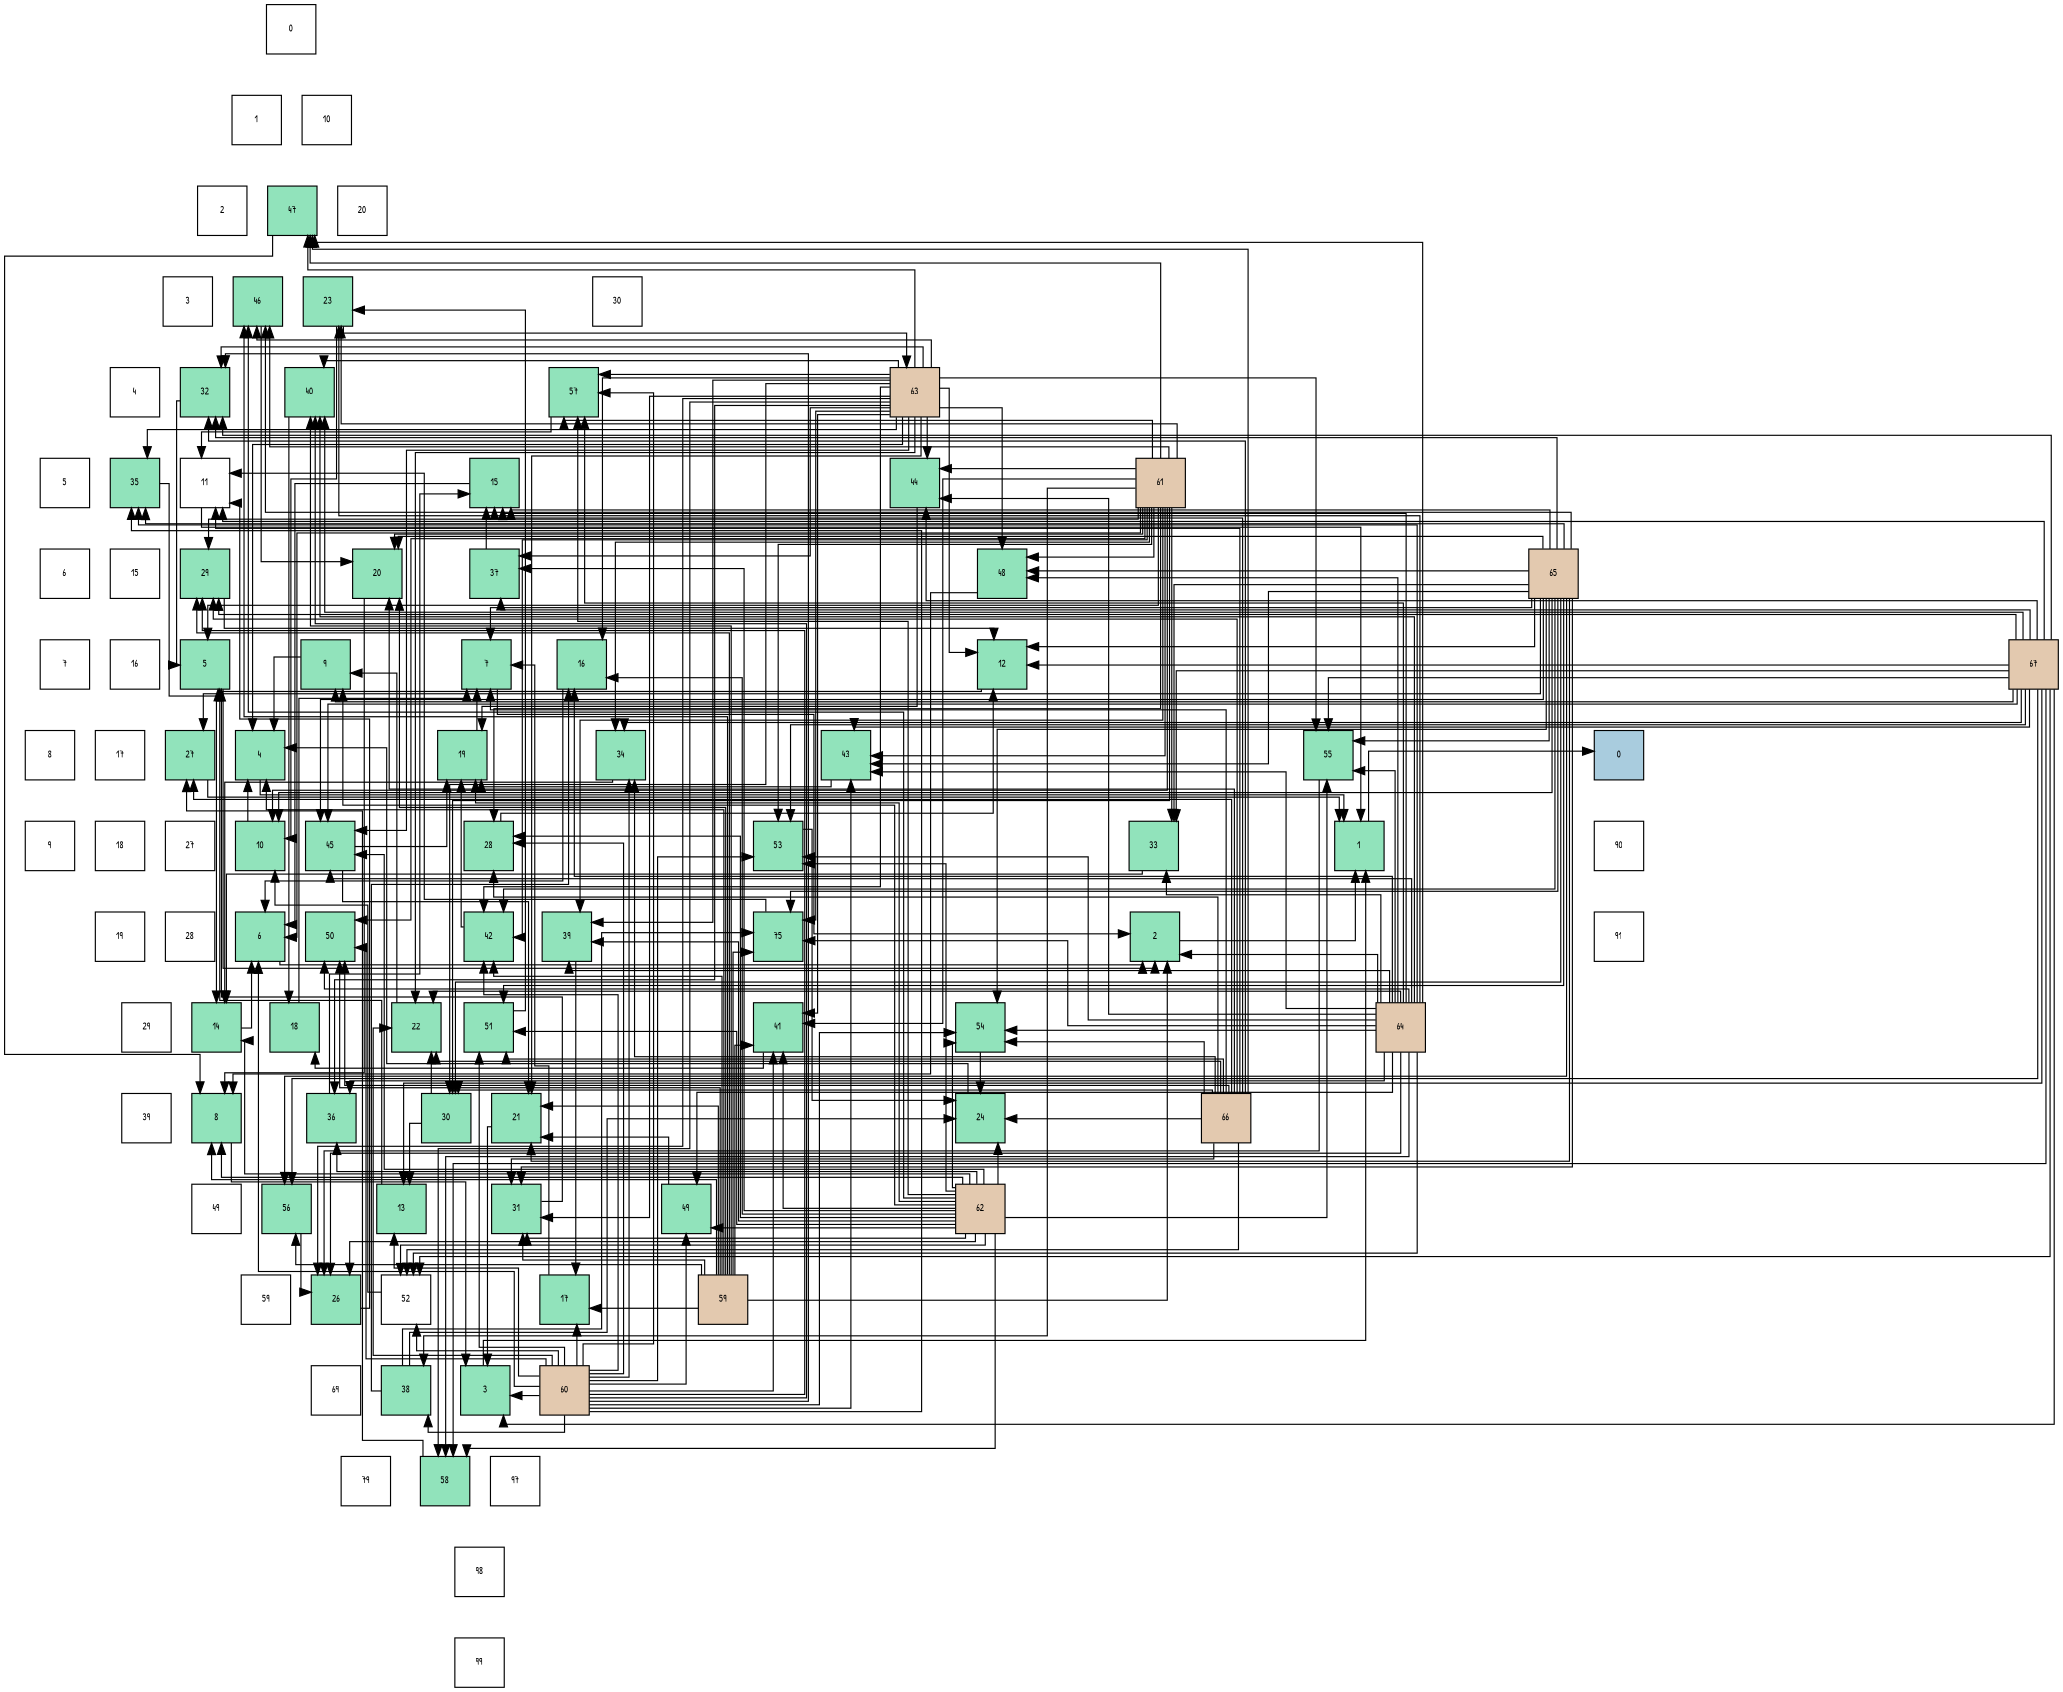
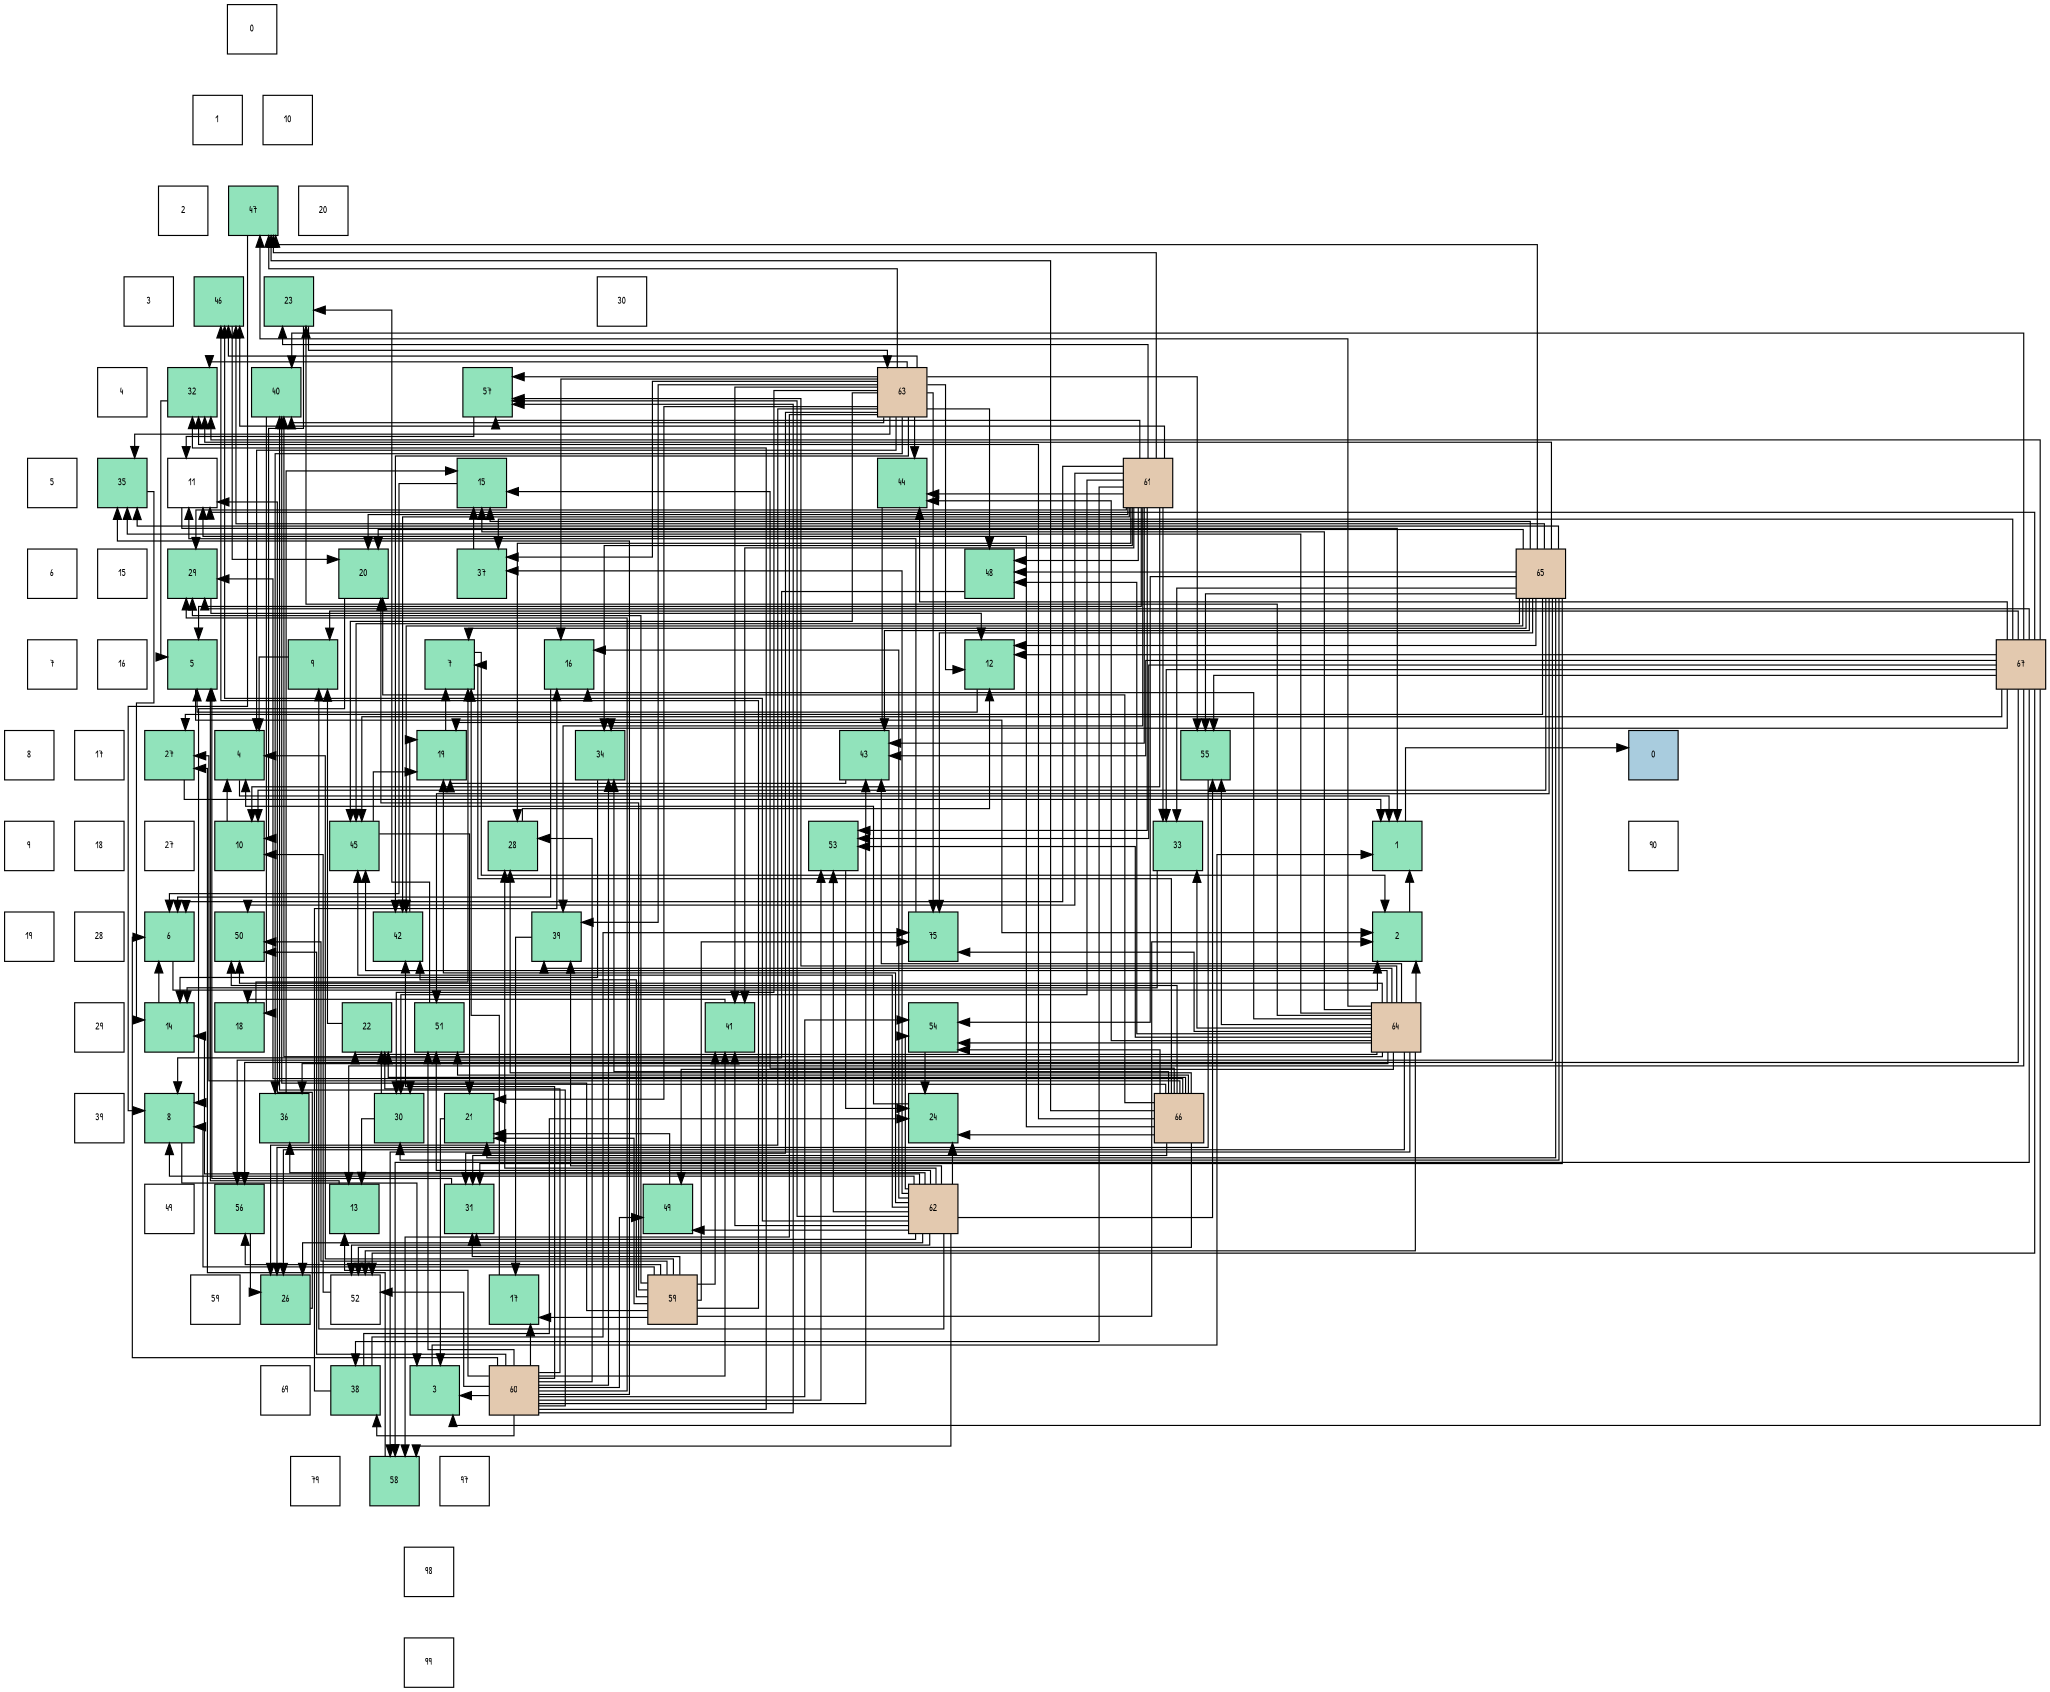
none -> (1058, 245)
(415, 454) -> none
(1619, 937) -> none
